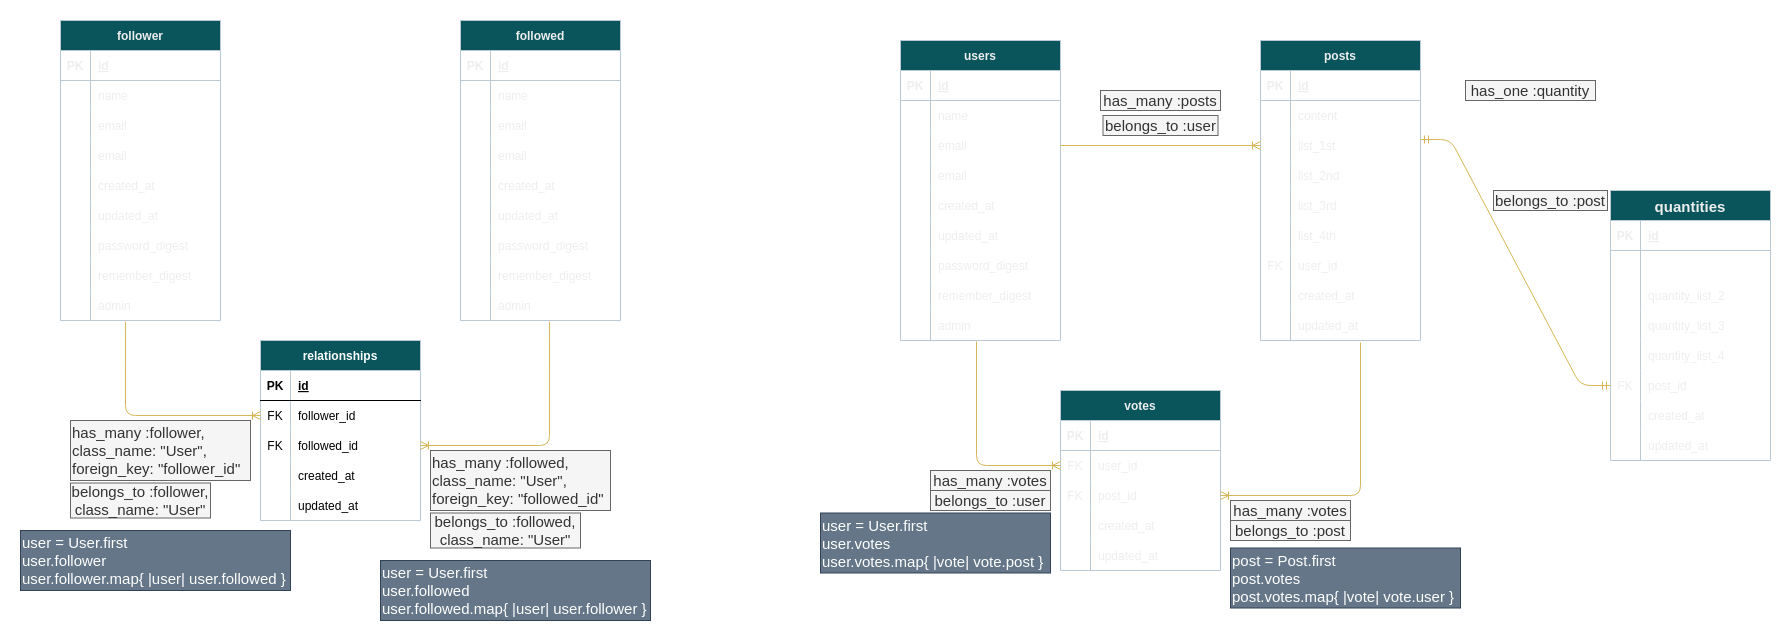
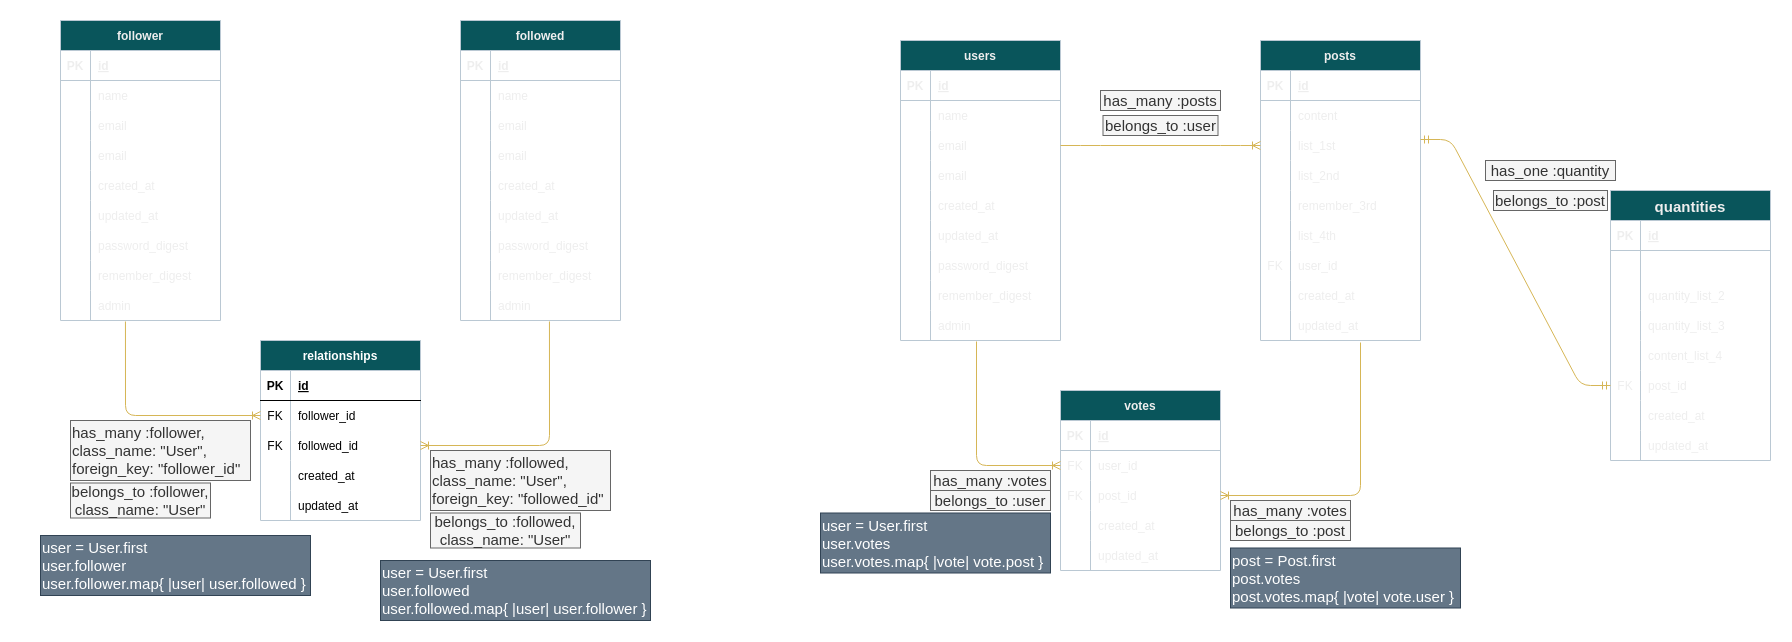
(1531, 91) -> (1551, 171)
(1322, 206) -> (1338, 206)
(1694, 356) -> (1692, 356)
(156, 561) -> (176, 566)
